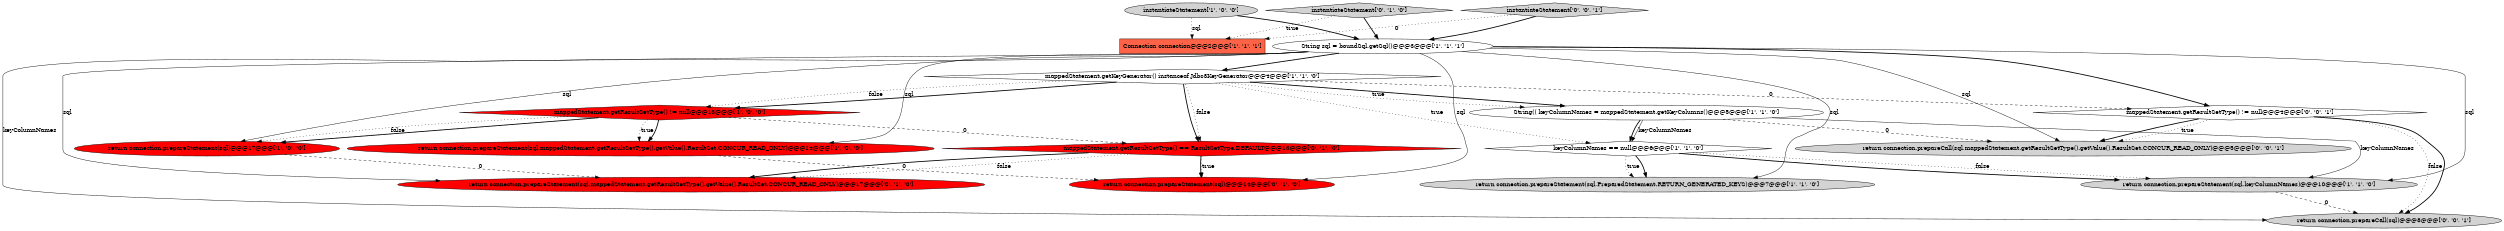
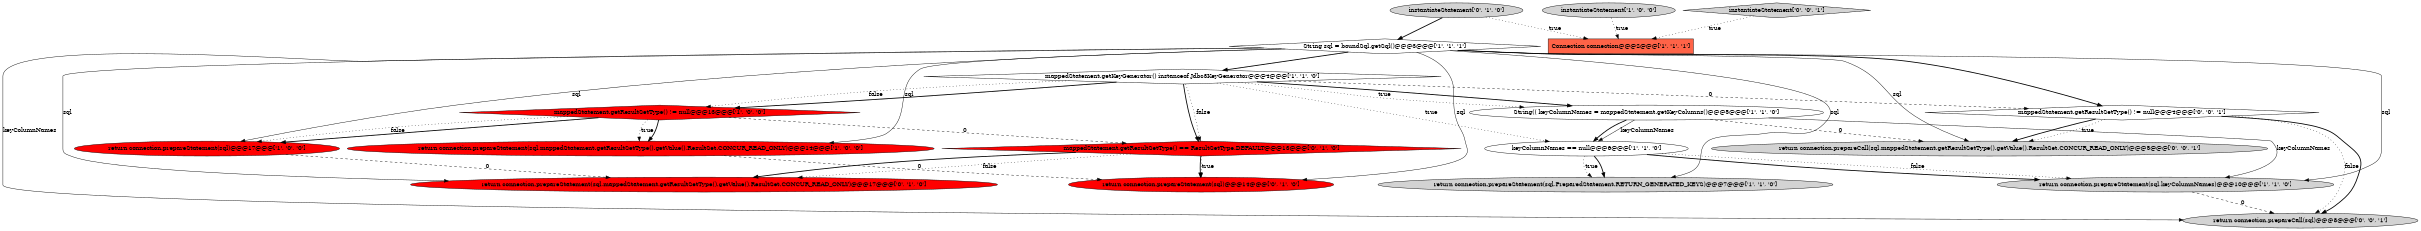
(1359, 10) -> (1456, 10)
(1302, 26) -> none
(1197, 28) -> (1622, 28)
(1397, 28) -> (1715, 28)
(1485, 29) -> none
(1383, 46) -> (1385, 46)
(1628, 149) -> (1586, 149)
